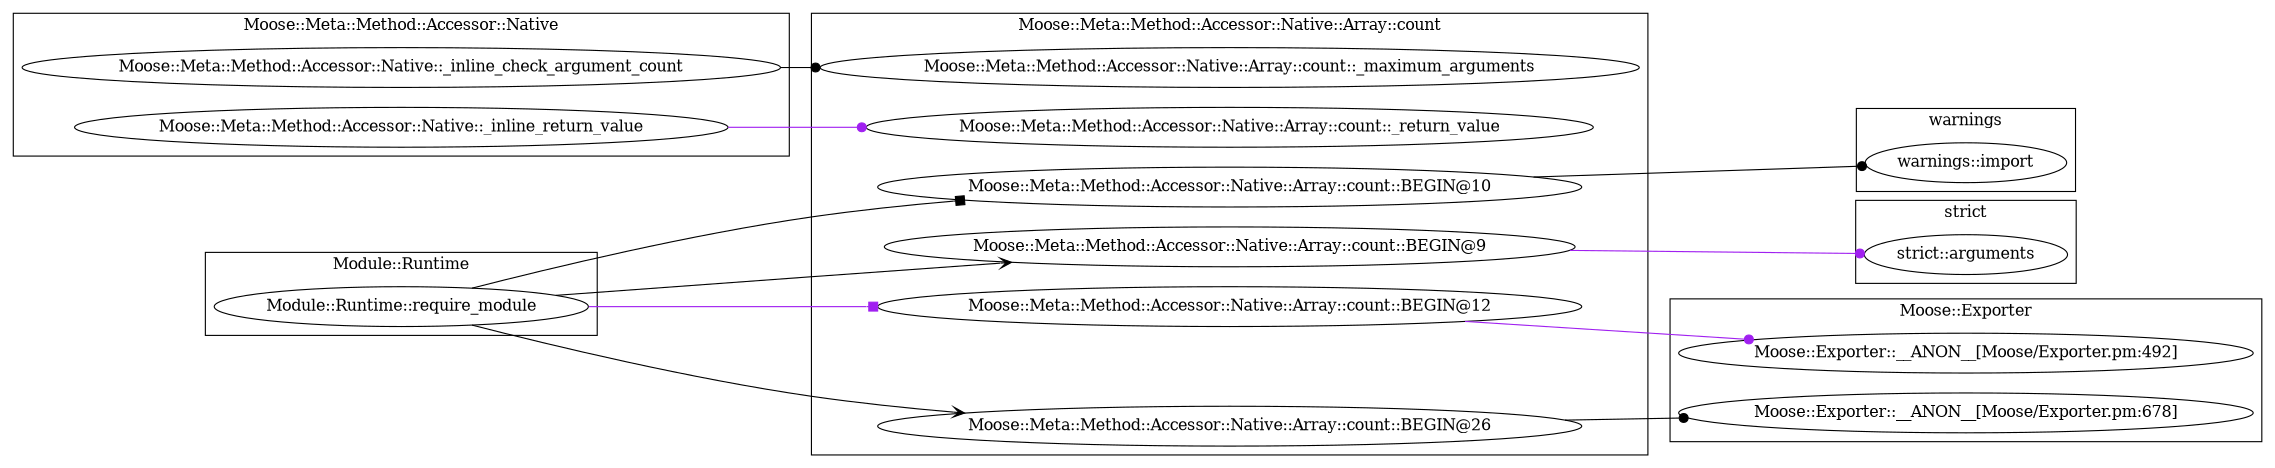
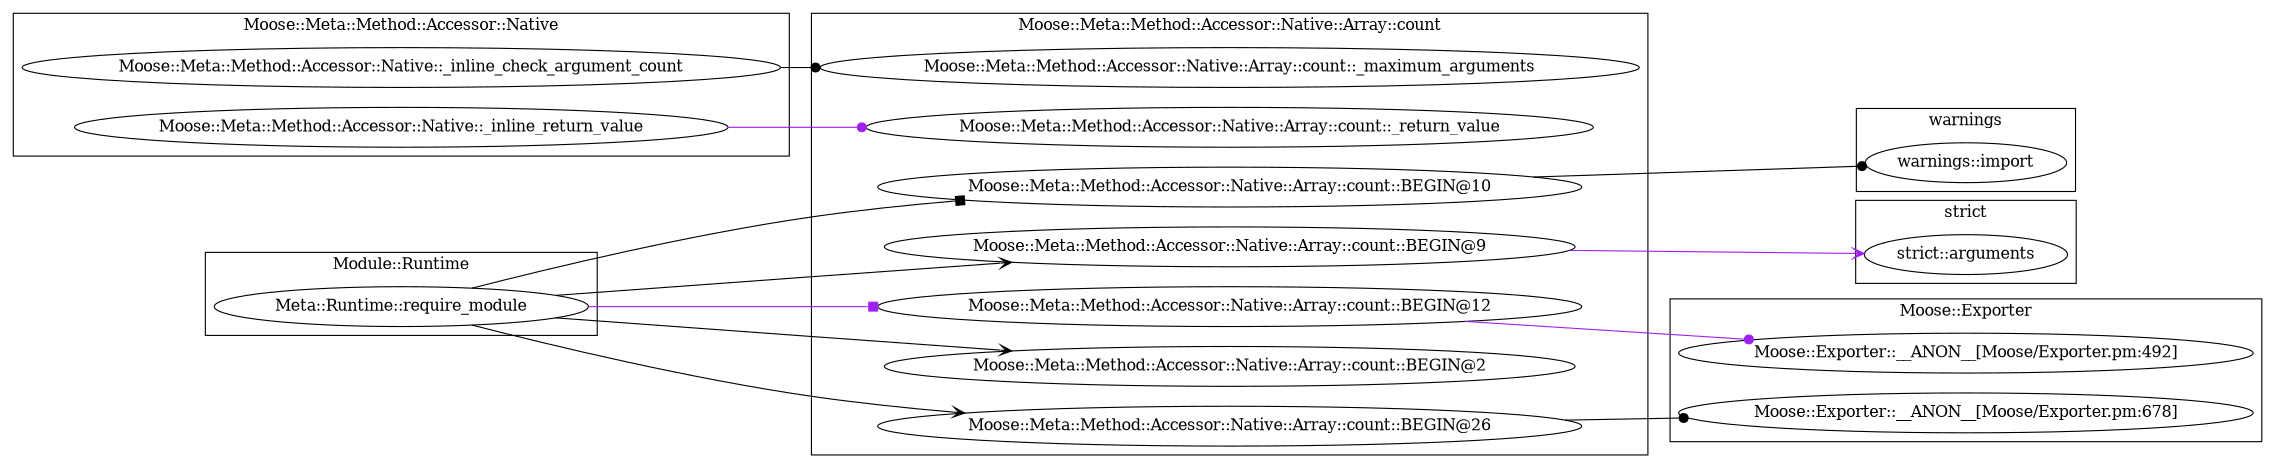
(1712, 252) -> (1712, 252)
(401, 307) -> (401, 307)
none -> (1230, 366)
